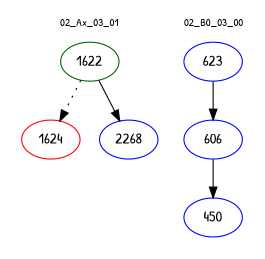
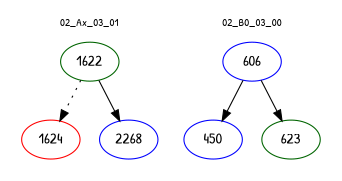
(213, 62) -> (291, 140)
(213, 95) -> (269, 96)
